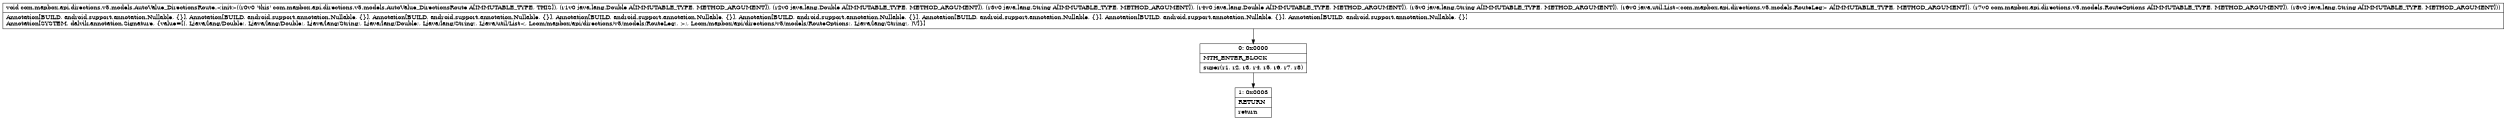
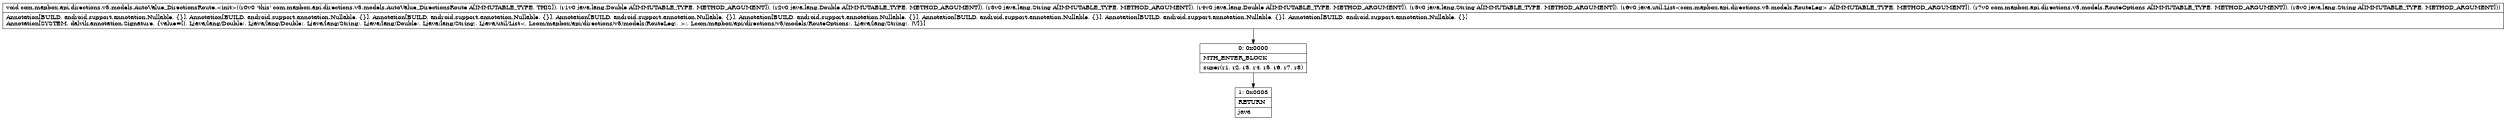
(1248, 112) -> (1245, 112)
